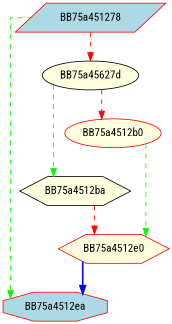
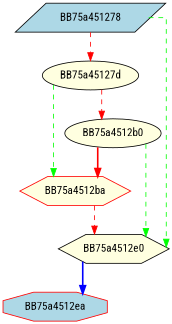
(90, 18) -> (90, 18)
(90, 75) -> (90, 75)
(113, 133) -> (113, 133)
(10, 143) -> (166, 120)
none -> (98, 158)
(75, 191) -> (75, 191)
(114, 249) -> (114, 249)
